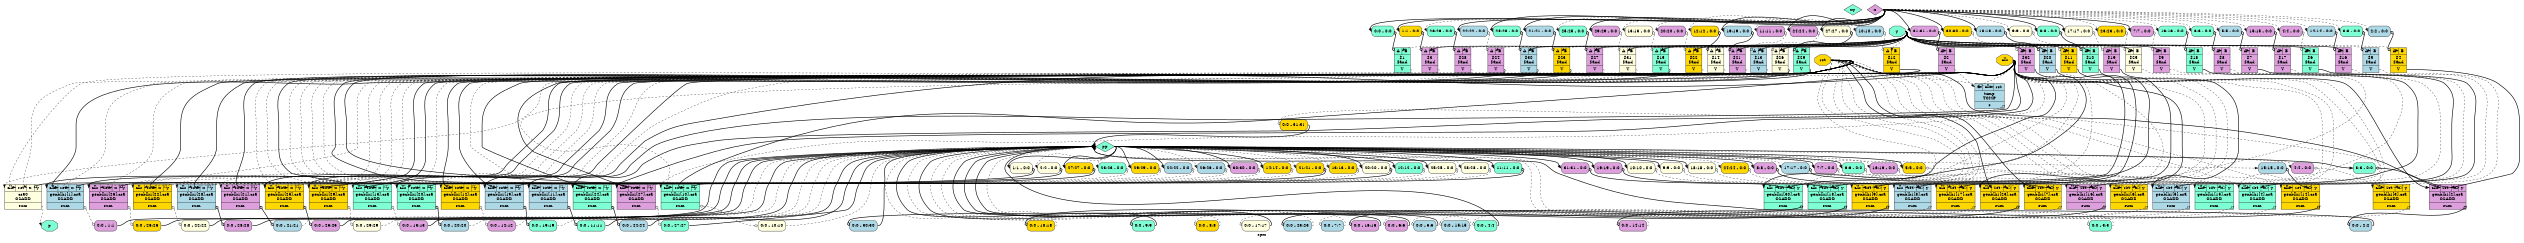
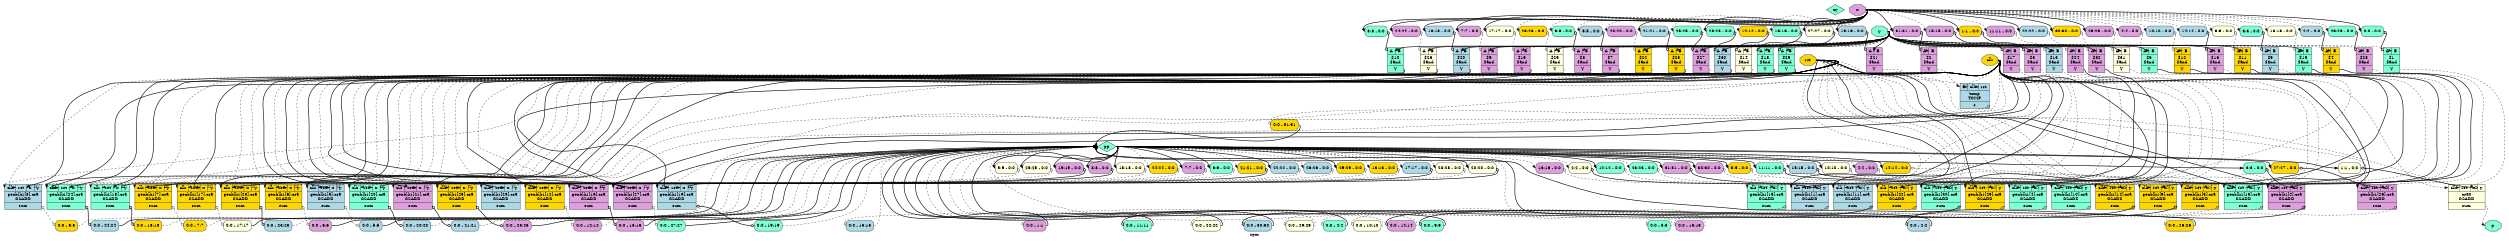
(1875, 10) -> (1858, 10)
(774, 211) -> (1503, 167)
(238, 226) -> none
(1332, 226) -> (195, 226)
